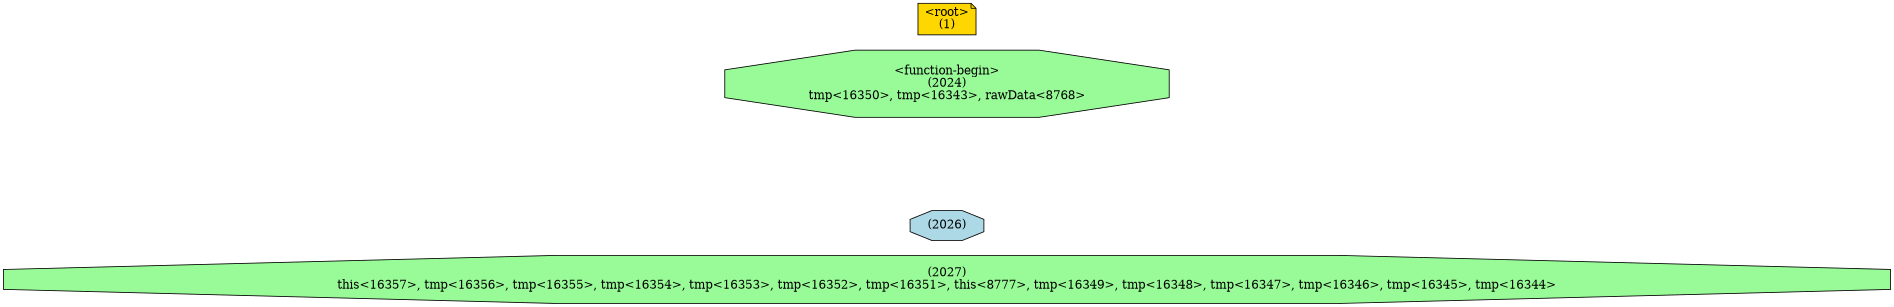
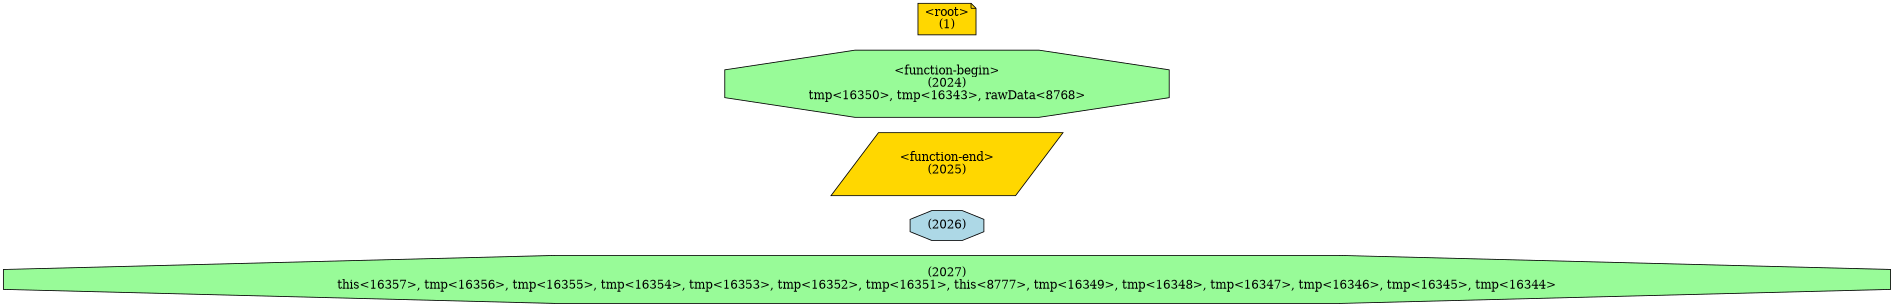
none -> (947, 164)
